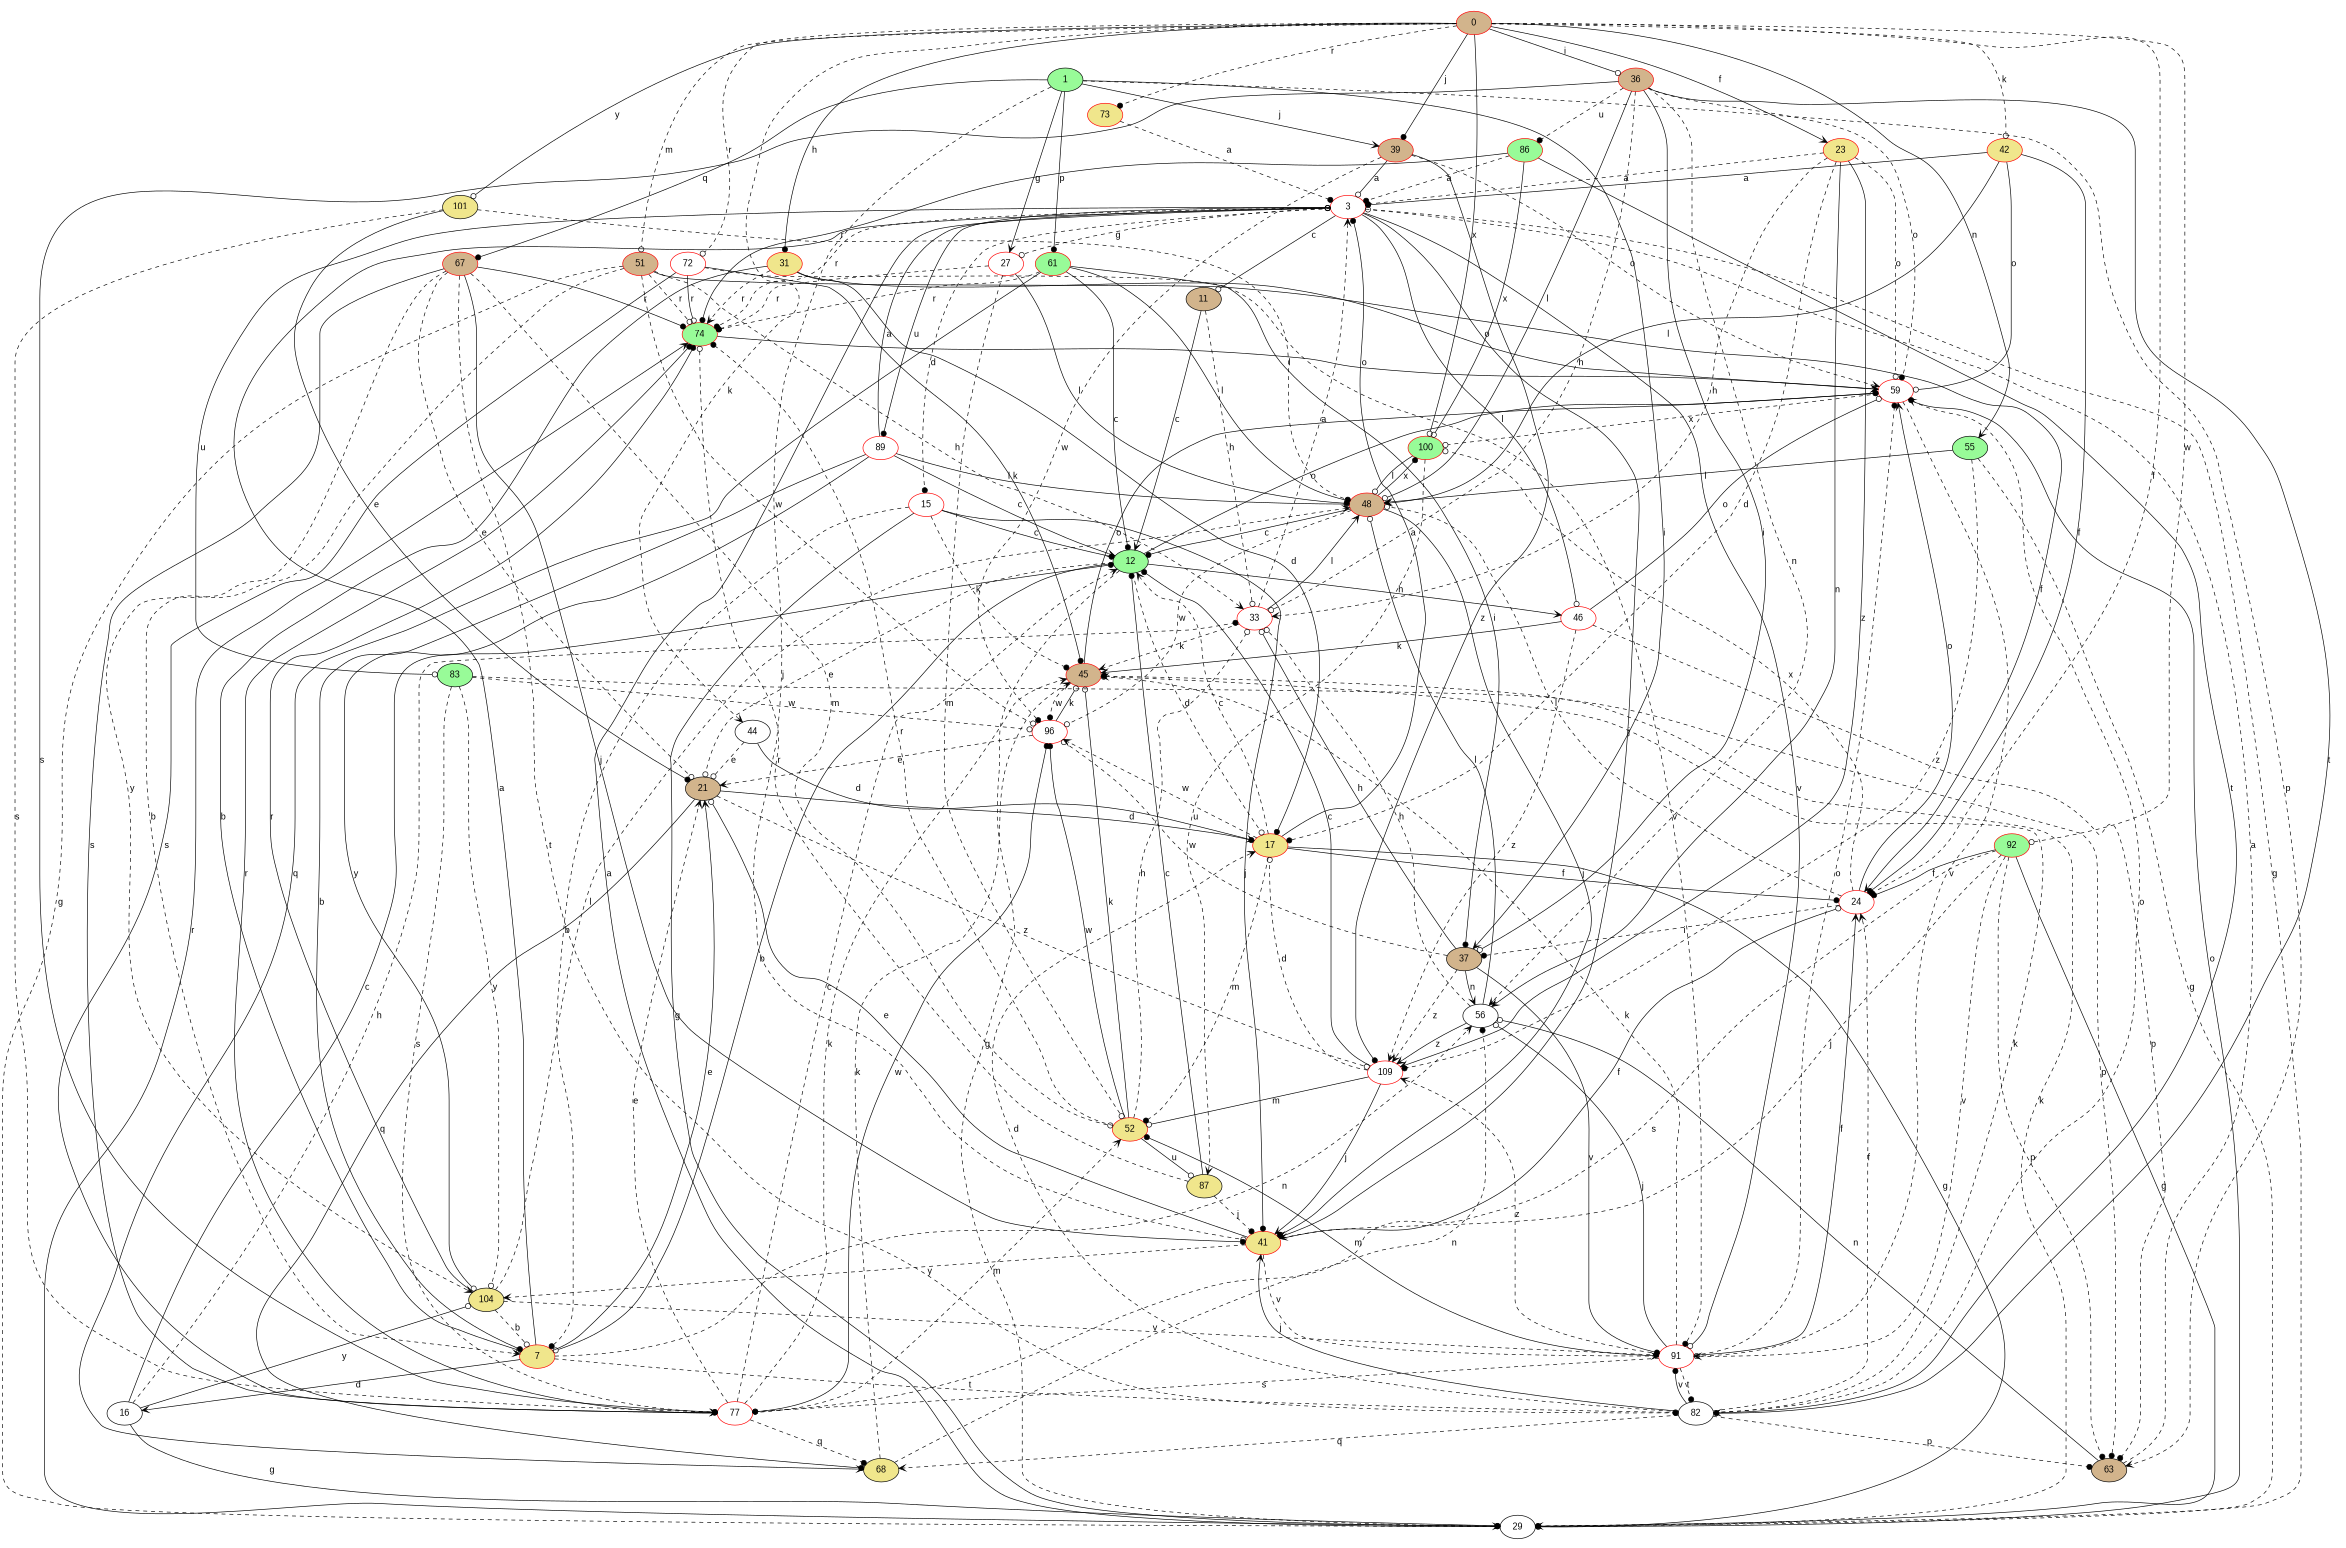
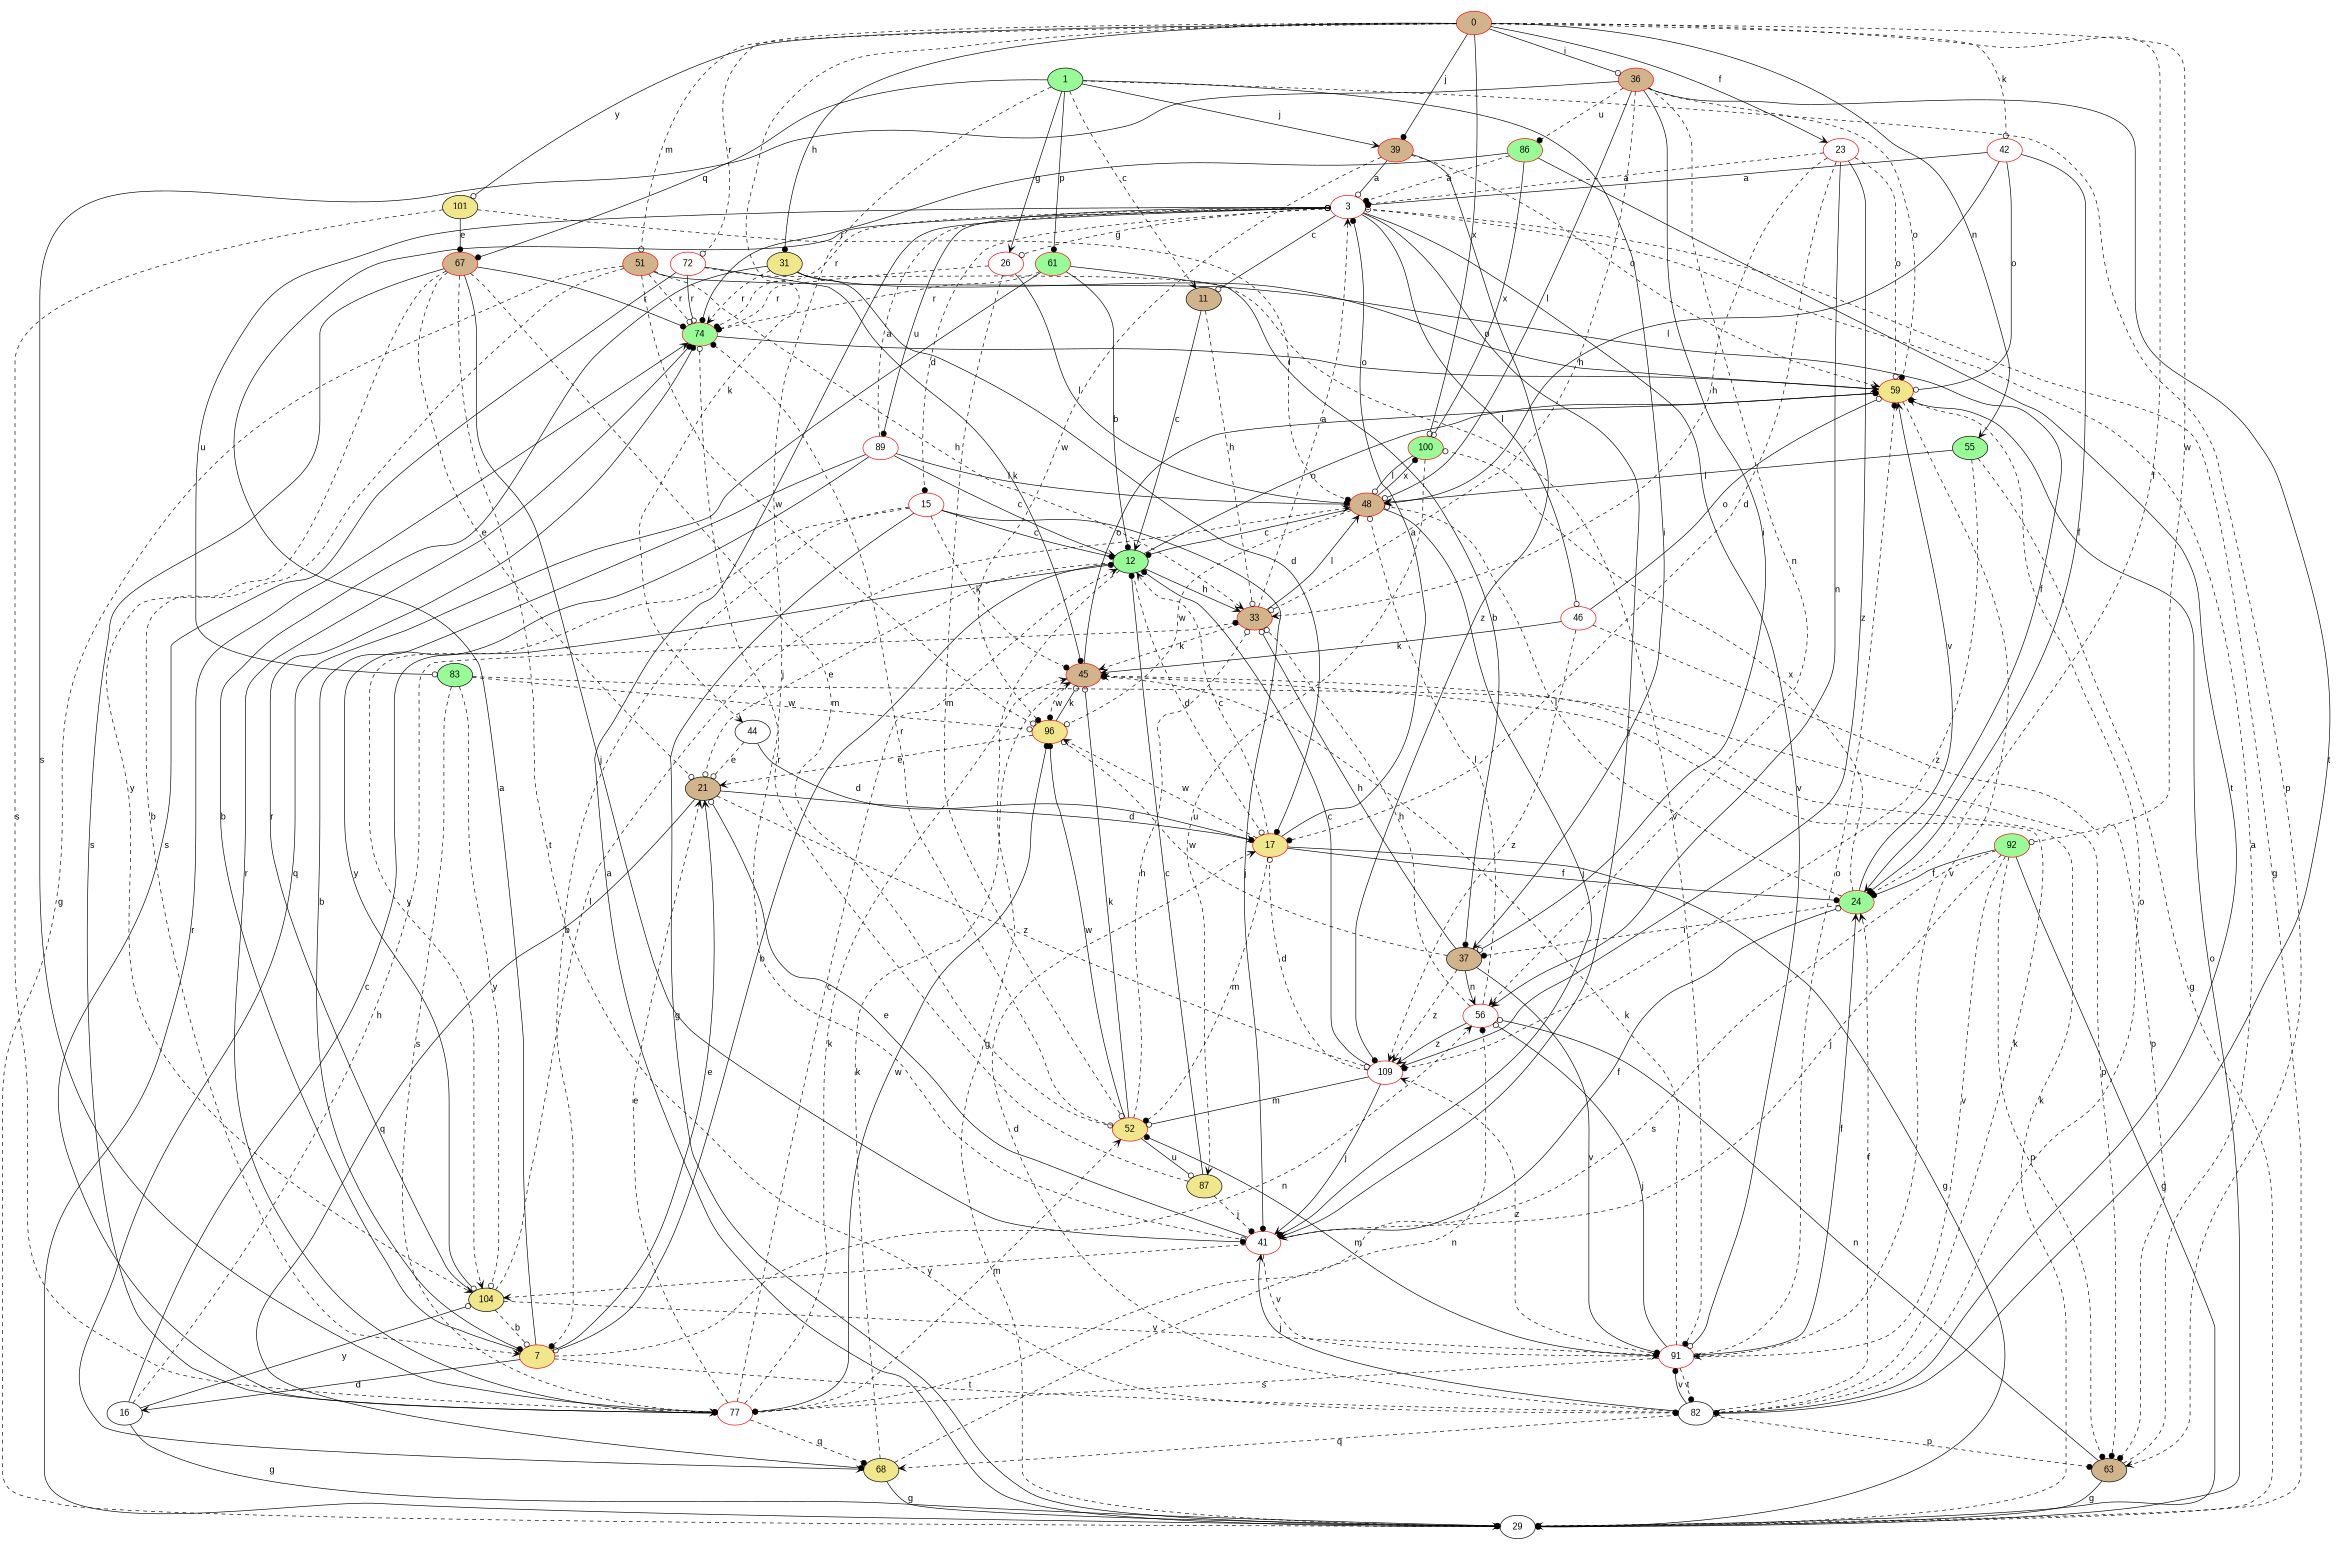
(1105, 115) -> none
(1841, 150) -> (1841, 150)
(2005, 150) -> (2005, 150)
none -> (1126, 190)
(948, 232) -> (948, 232)
(785, 264) -> (785, 264)
(1006, 264) -> (1006, 264)
(1209, 382) -> none
(1896, 391) -> (1896, 391)
(1663, 419) -> none
(1116, 420) -> (1116, 420)
(375, 516) -> (460, 235)
(1352, 588) -> (1192, 590)
(1255, 618) -> (1255, 618)
(1495, 618) -> (1495, 618)
(1950, 647) -> (1950, 647)
none -> (369, 707)
(1050, 732) -> (1050, 732)
(1467, 756) -> (1467, 756)
(1856, 902) -> (1856, 902)
(1480, 1016) -> (1480, 1016)
(1263, 1243) -> (1263, 1243)
none -> (1185, 1519)
none -> (1826, 1523)
